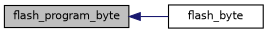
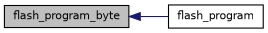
(216, 17) -> (216, 17)
